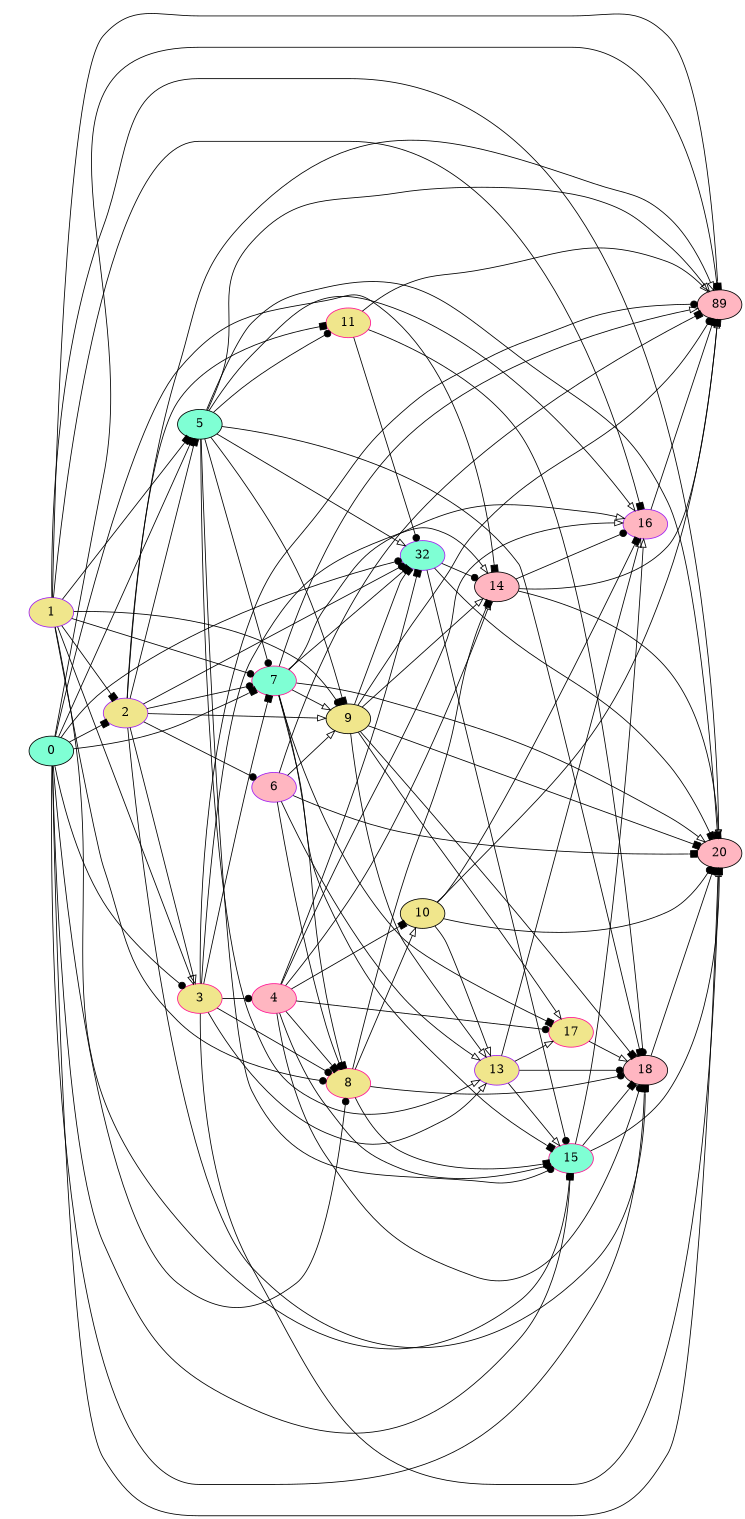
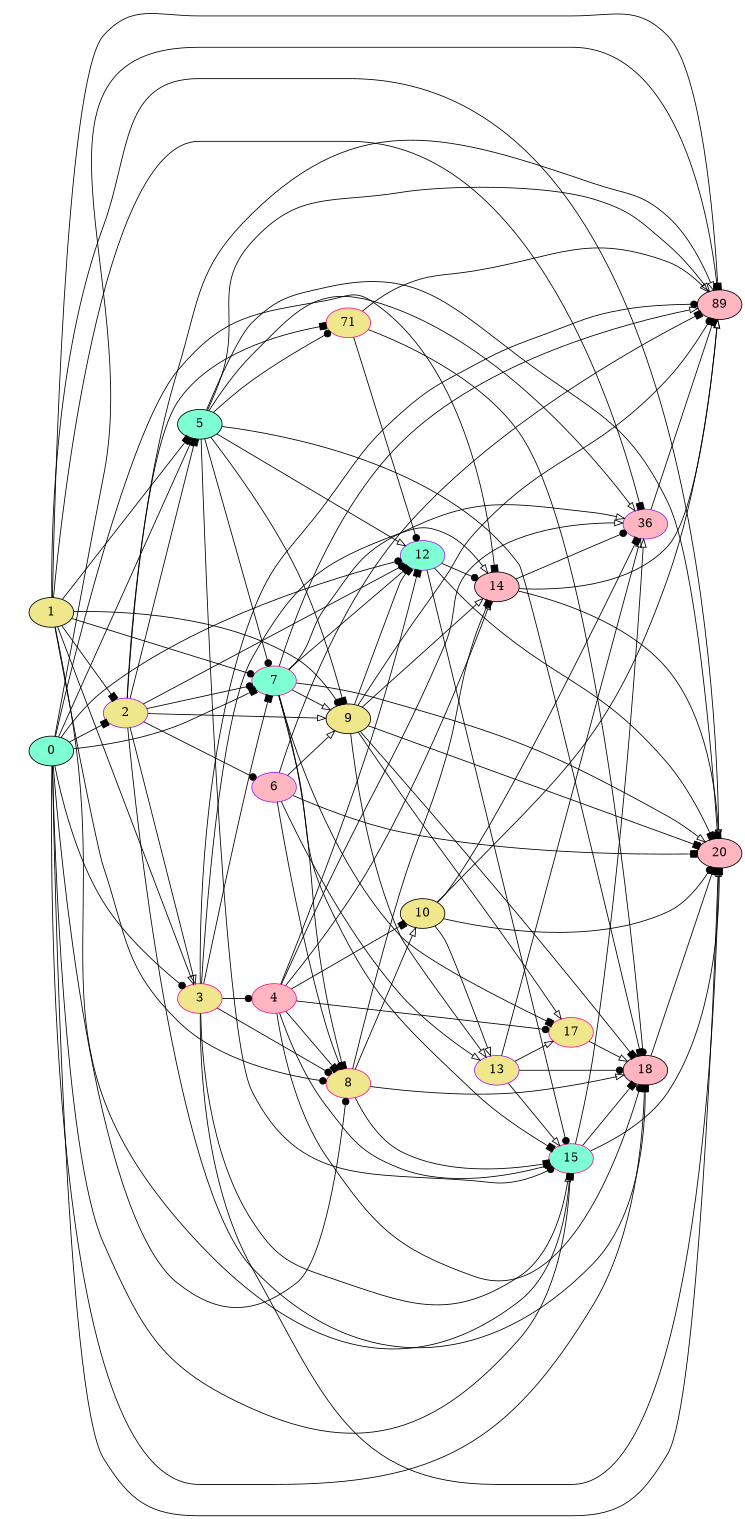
(348, 323) -> (348, 323)
(645, 524) -> (645, 524)
(423, 555) -> (423, 555)
(51, 612) -> (51, 612)
(647, 631) -> (647, 631)
(237, 972) -> none
(494, 1094) -> (494, 1094)
(326, 1133) -> (327, 1277)
